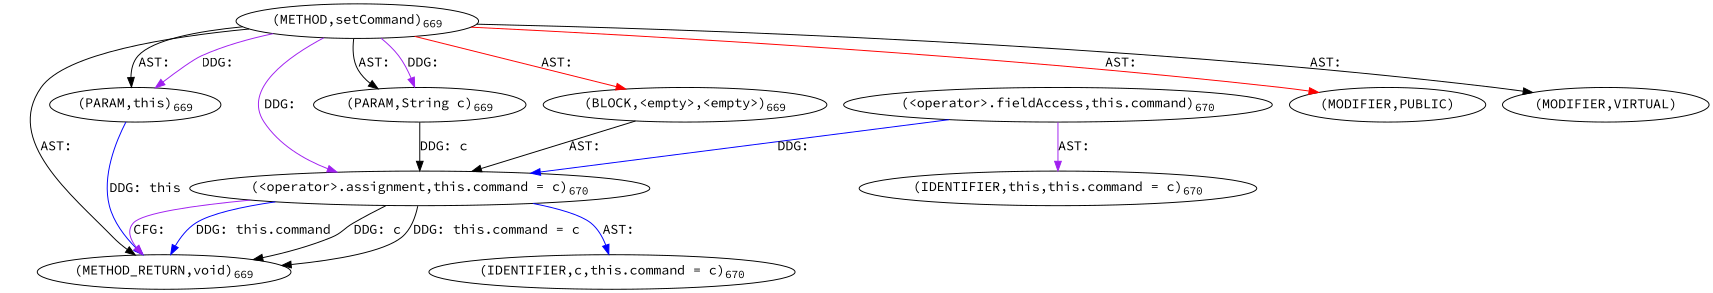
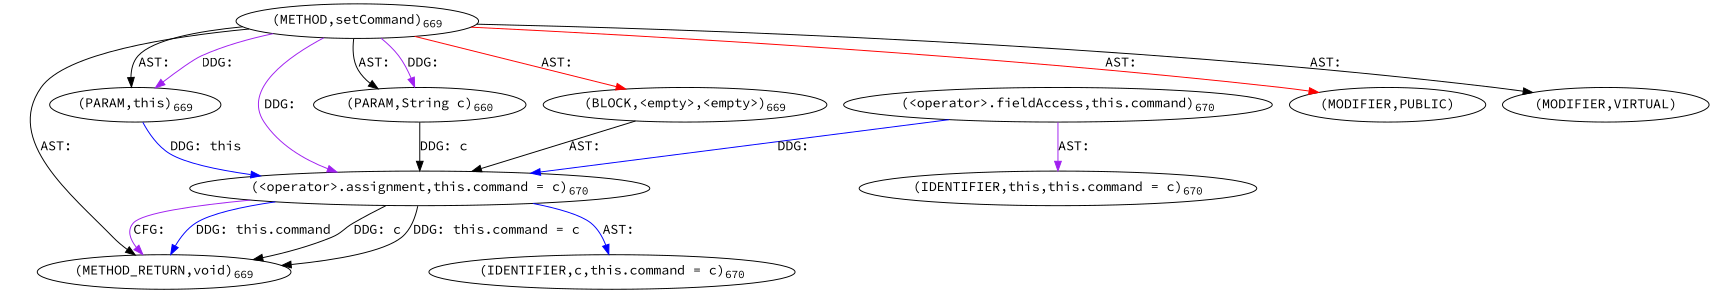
(484, 103) -> (484, 103)
(107, 188) -> (189, 162)
